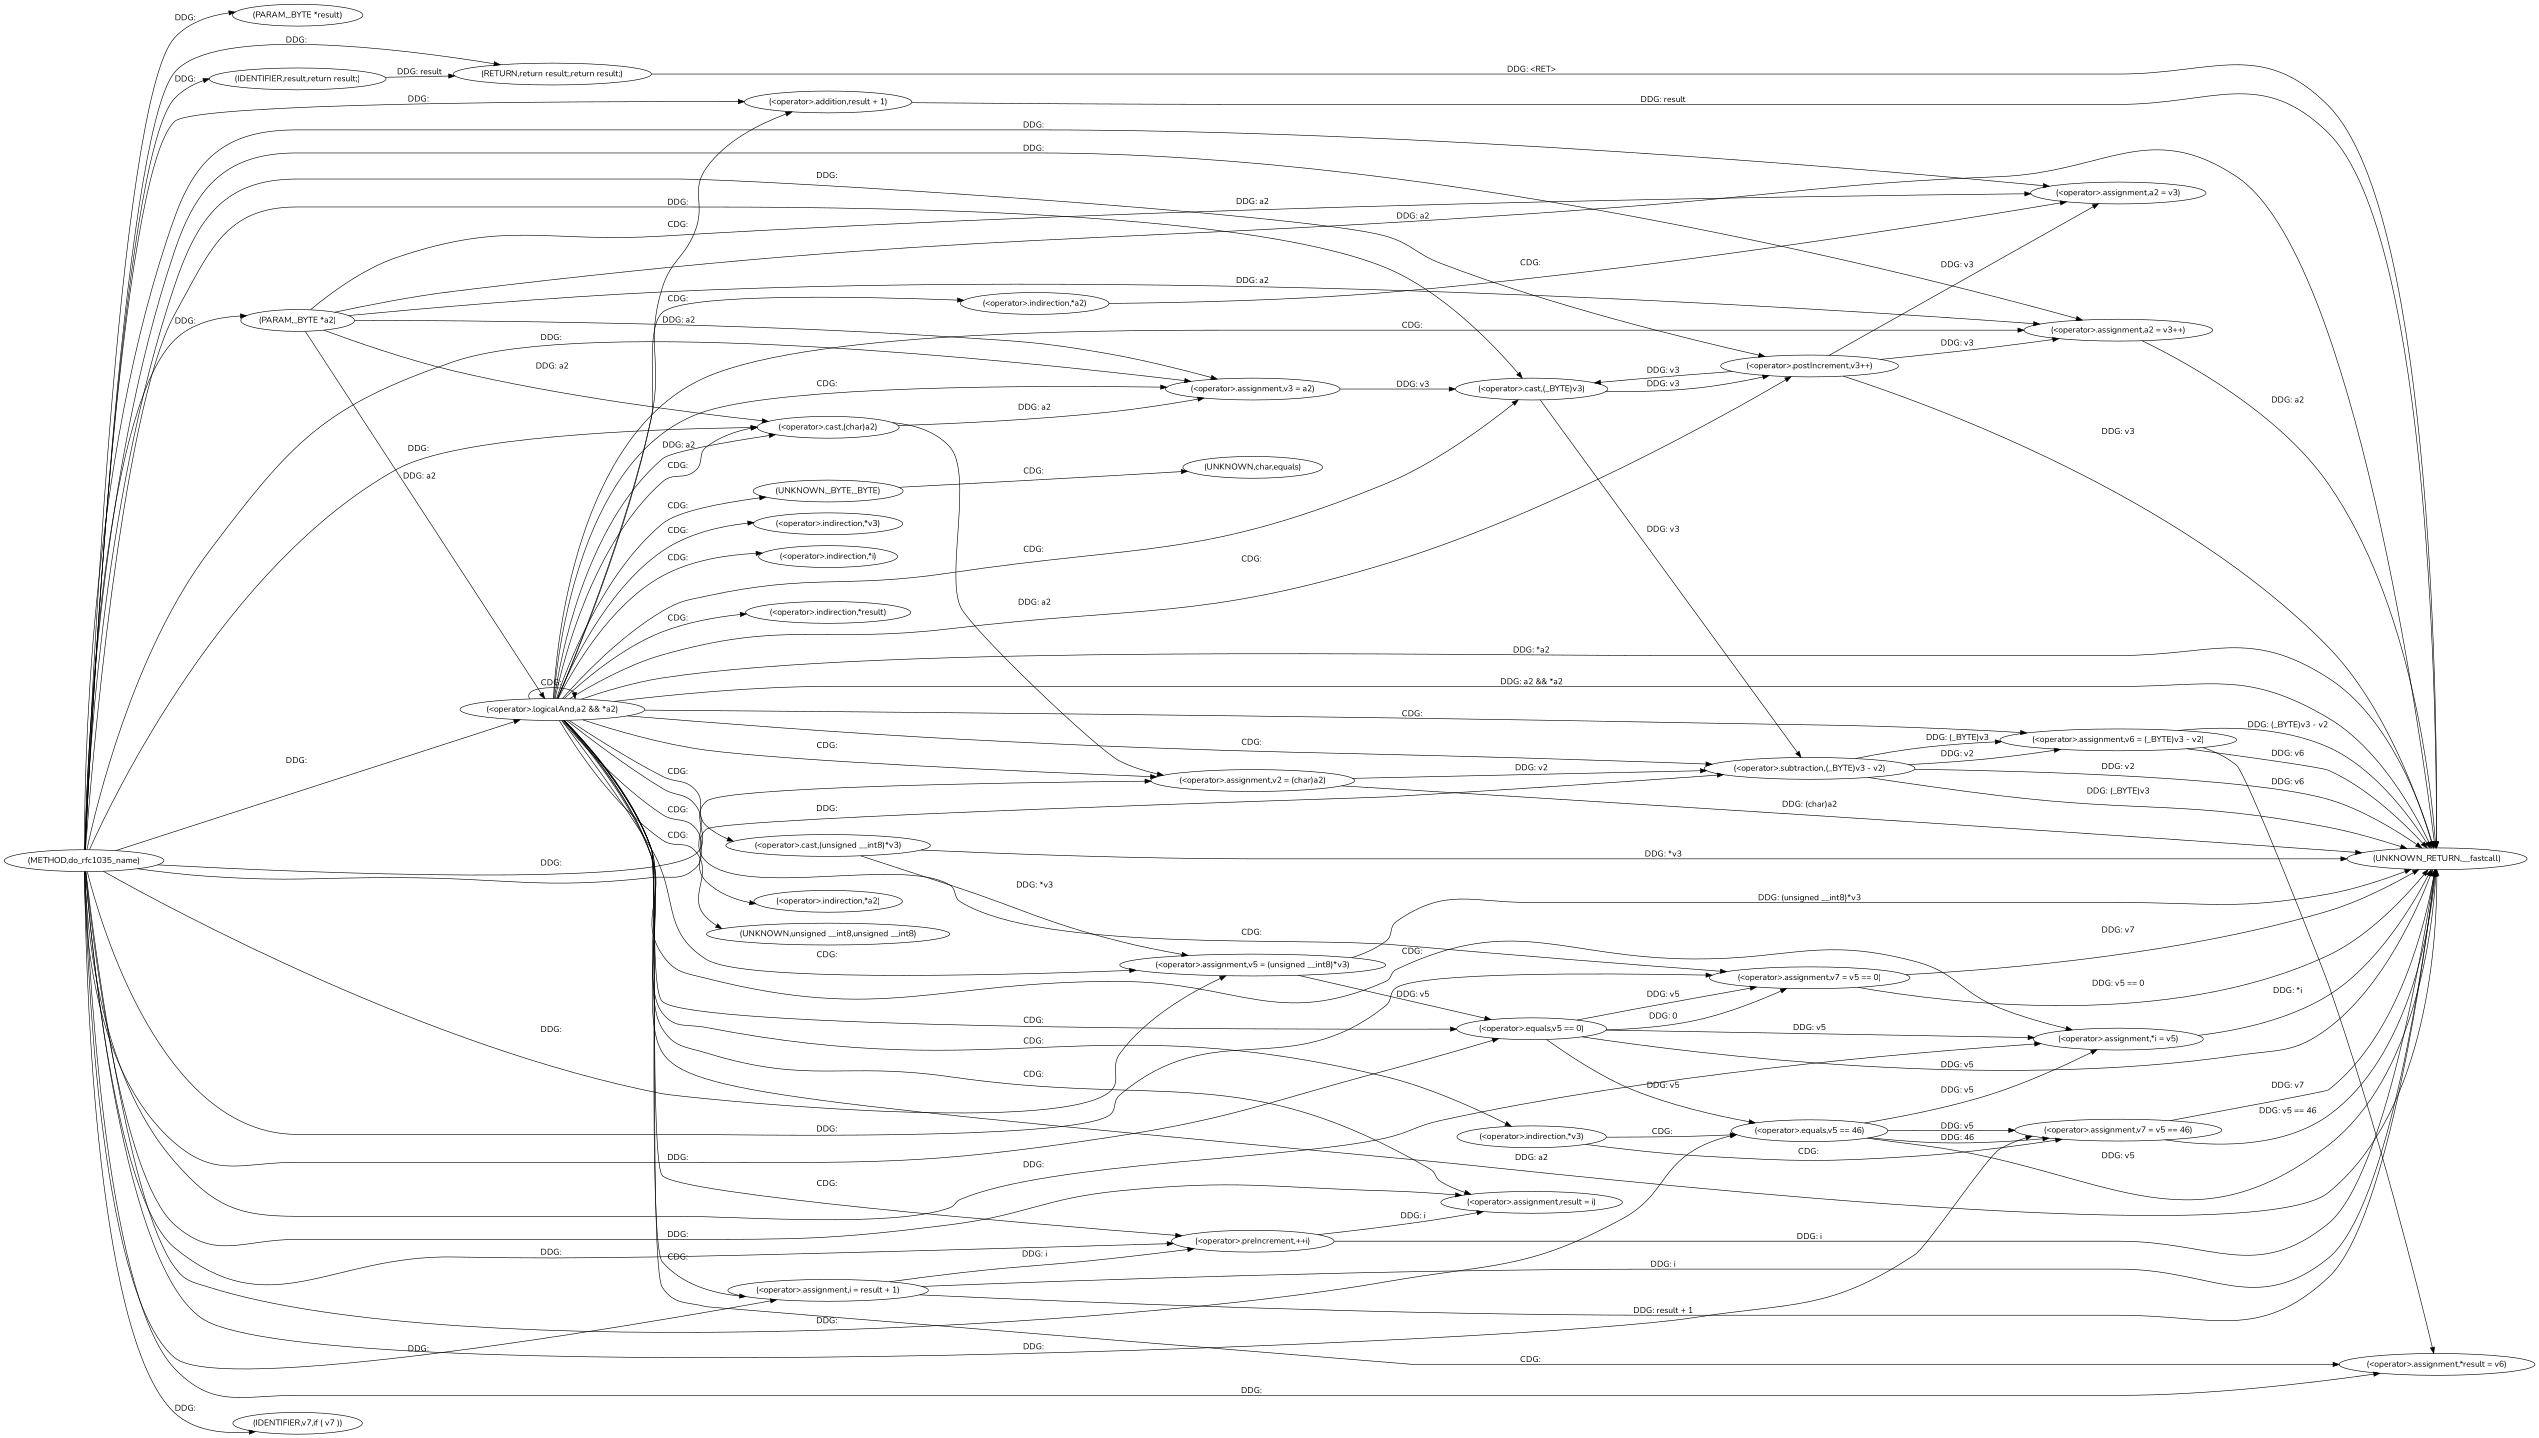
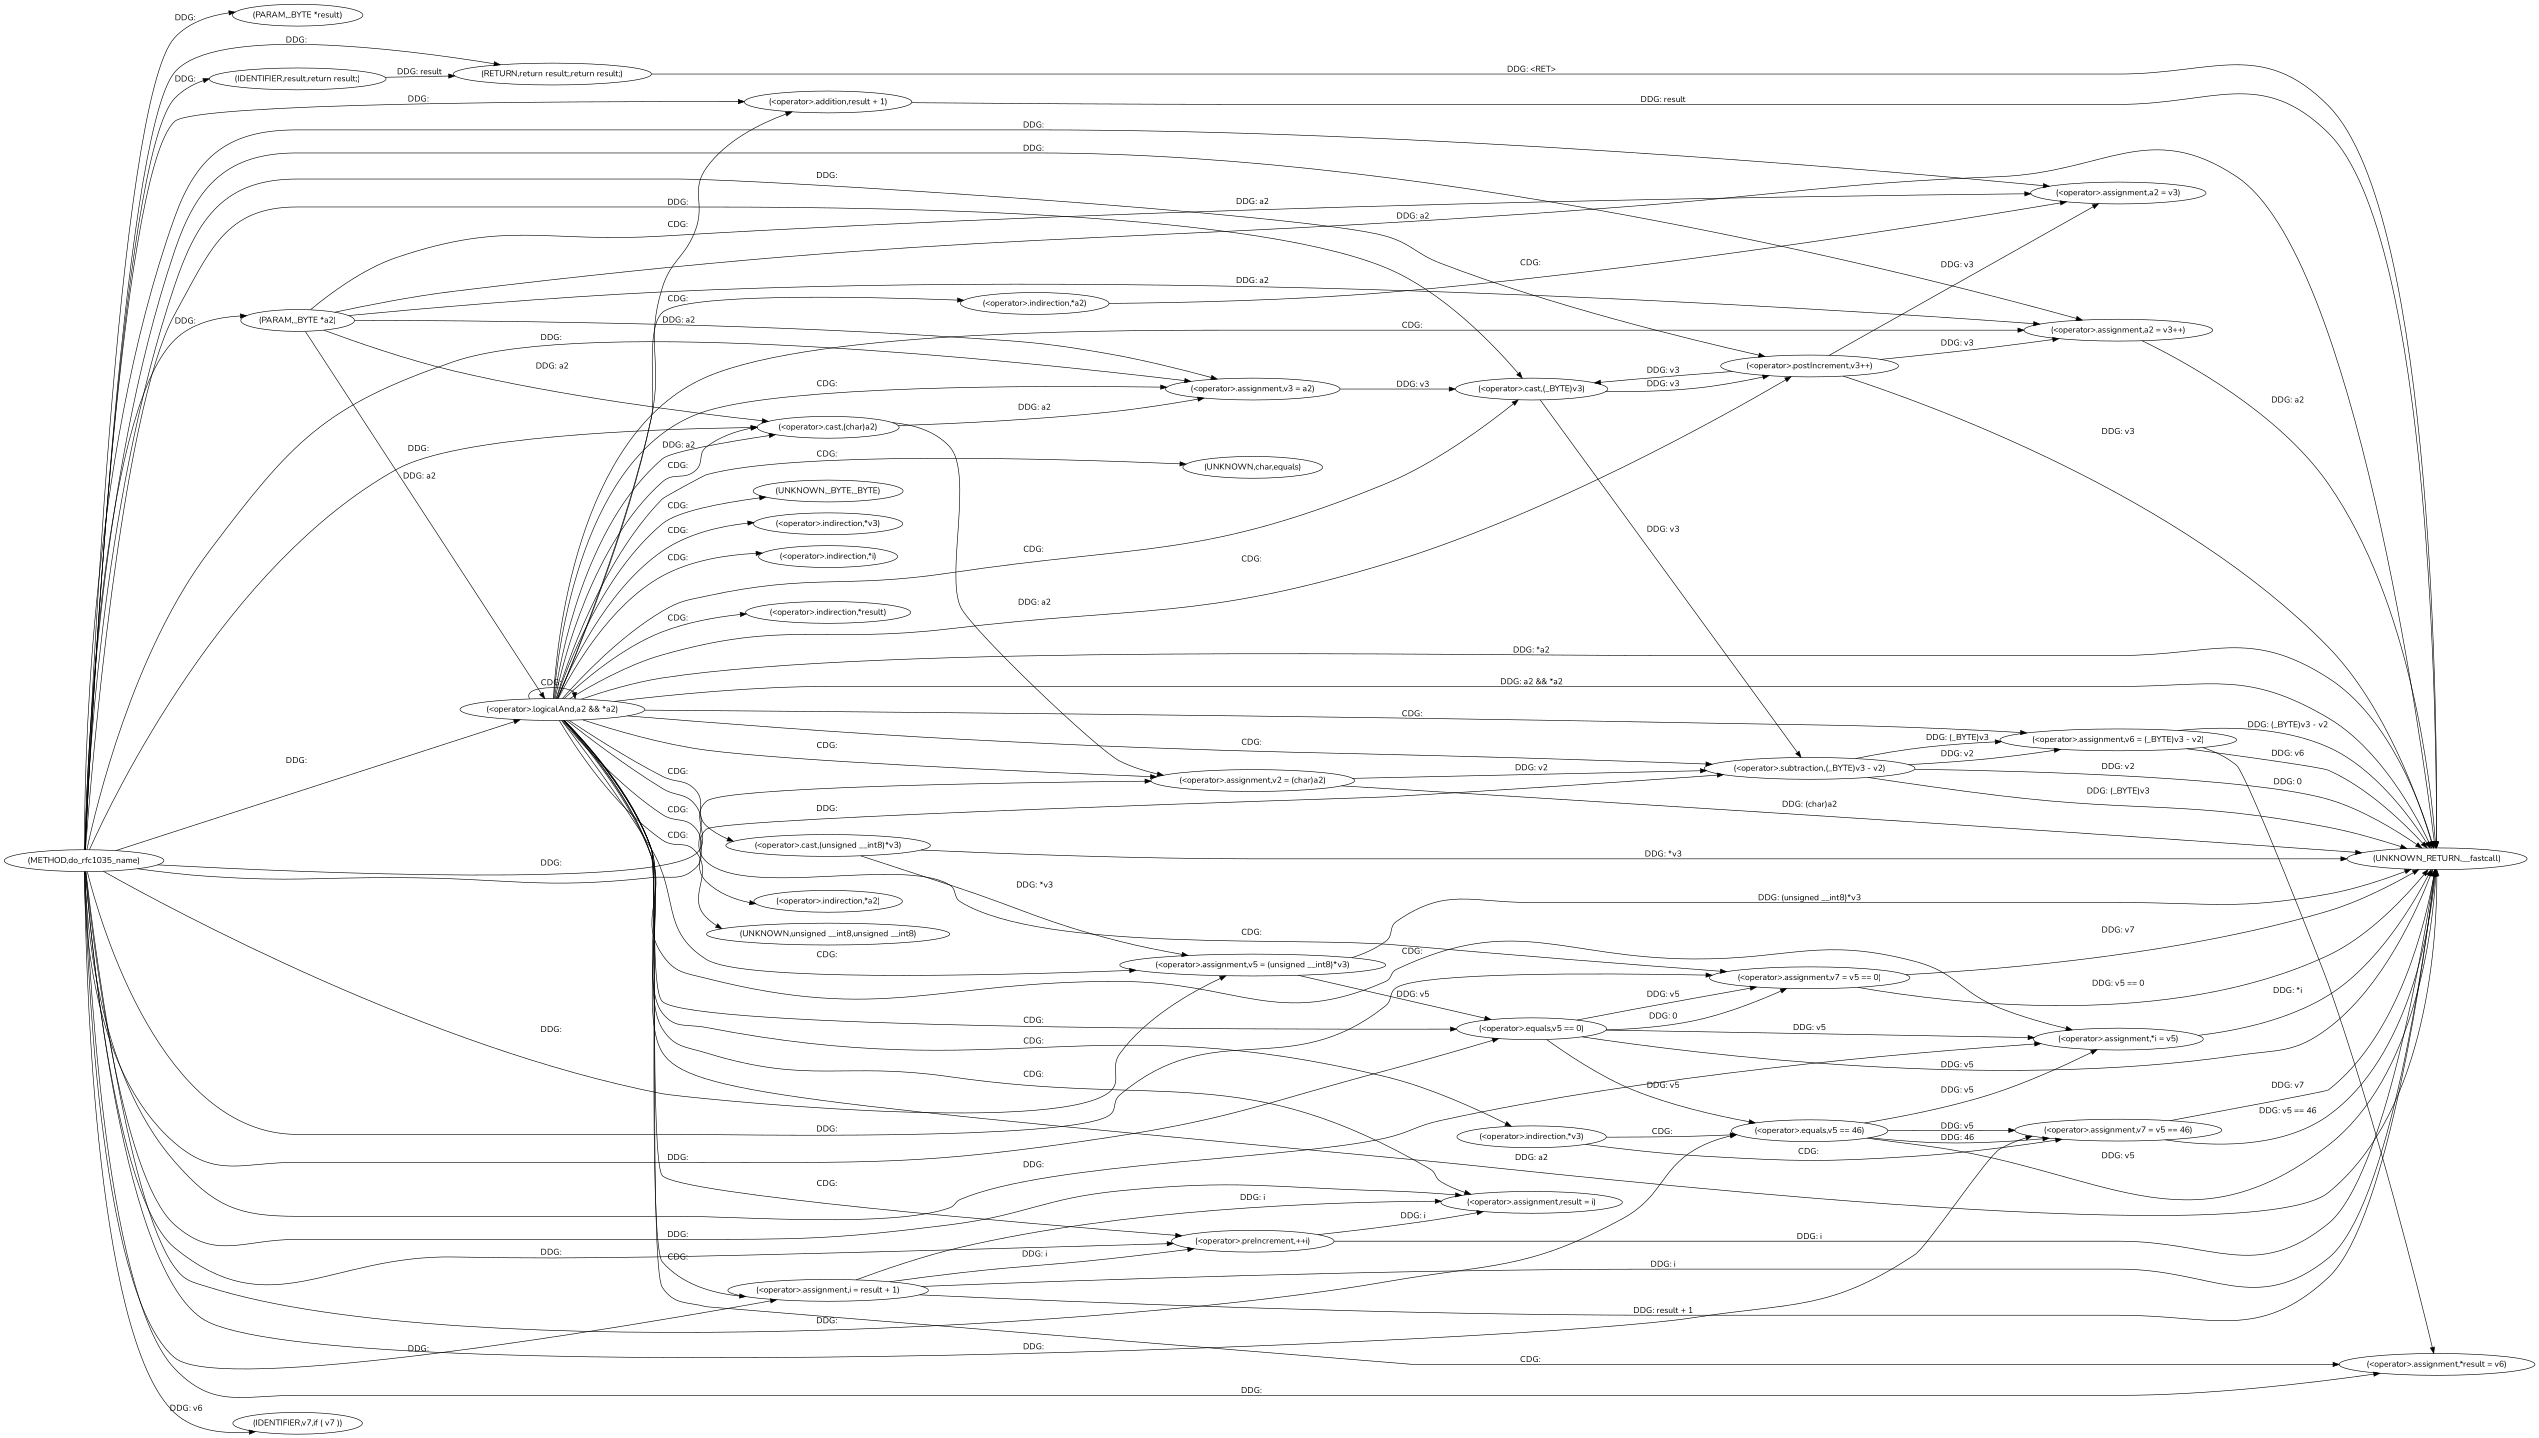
(1040, 480) -> (804, 462)
(2288, 782) -> (2288, 782)
none -> (1142, 1217)
(187, 1408) -> (187, 1408)
